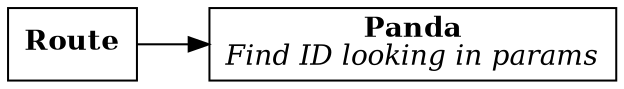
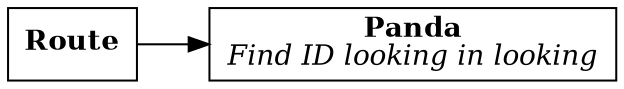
(413, 56) -> (413, 56)
